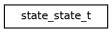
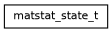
(56, 16) -> (56, 16)
